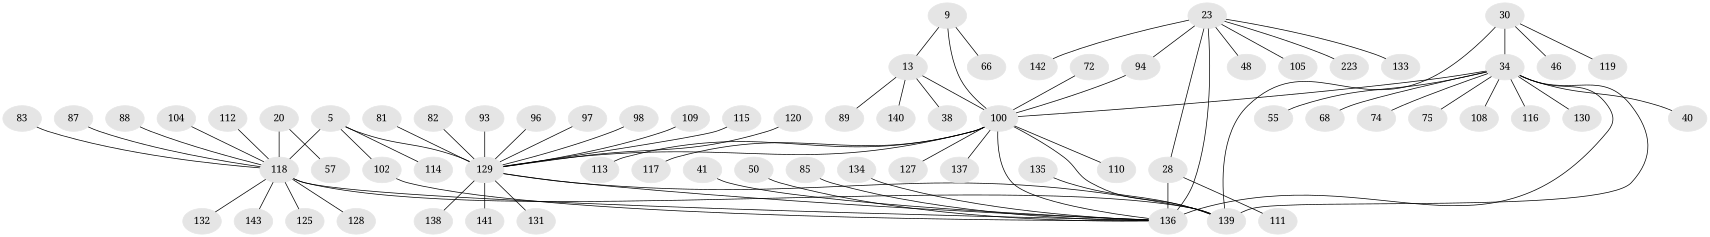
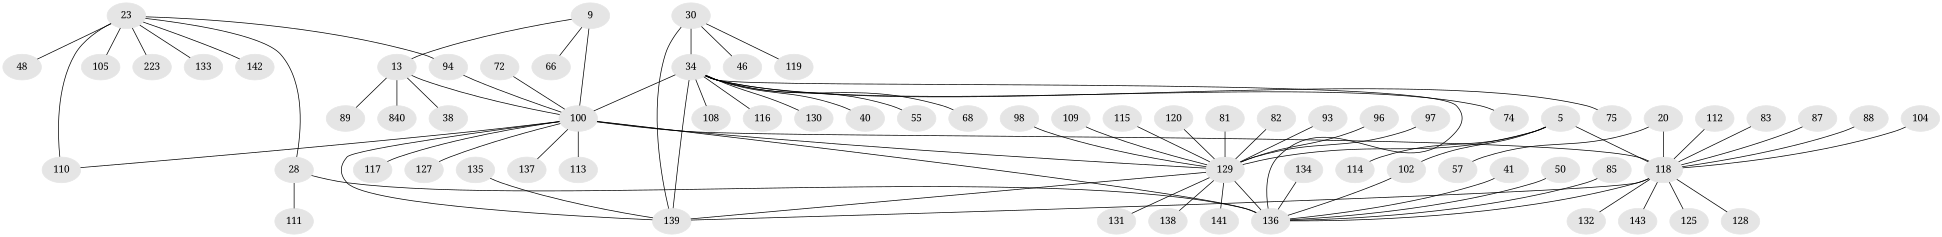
(896, 119) -> (397, 119)
(1207, 122) -> (64, 81)
none -> (1097, 137)
